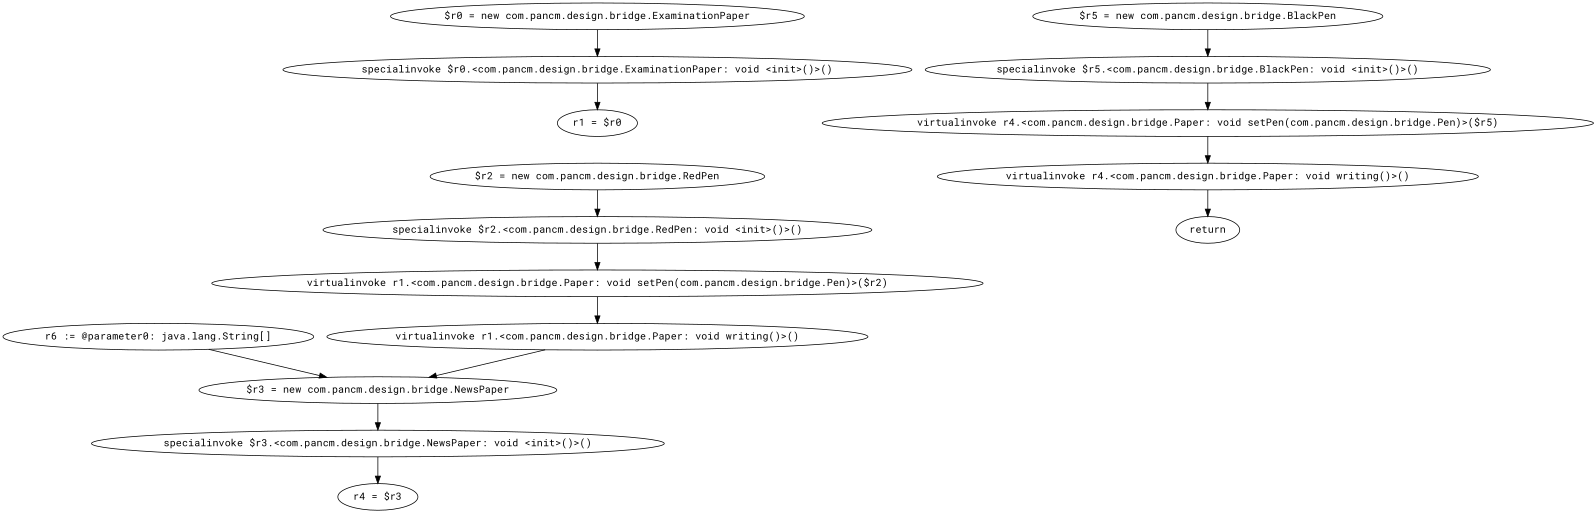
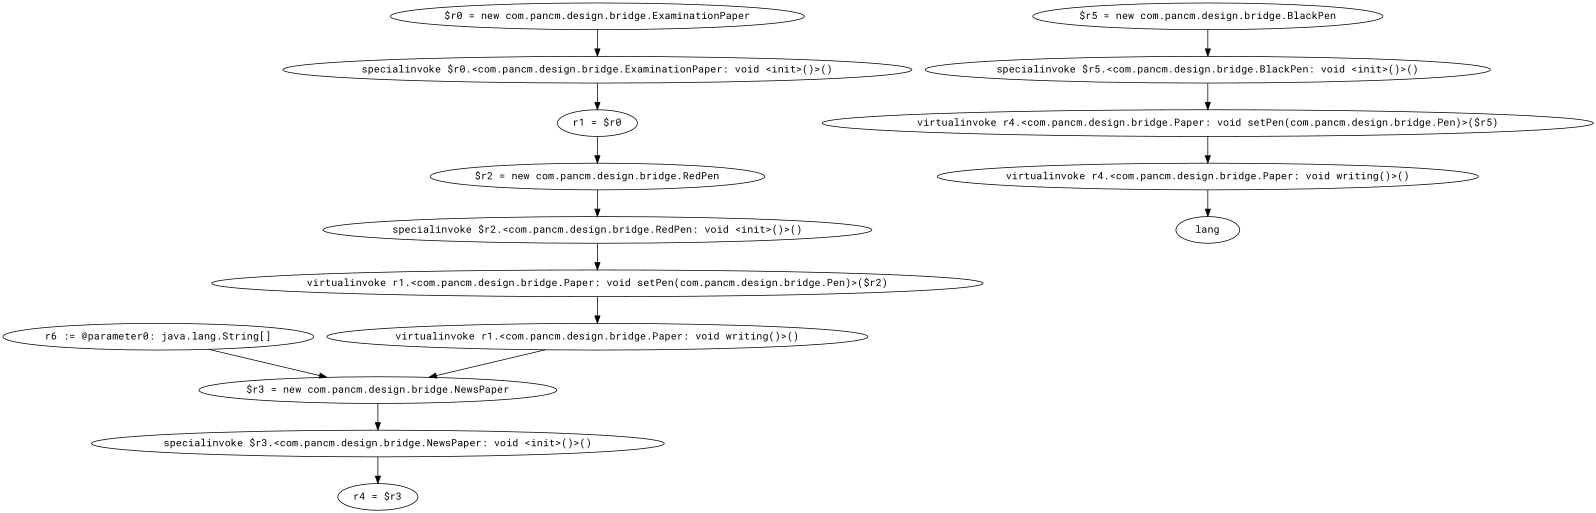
none -> (597, 146)
(1208, 230) -> (1208, 230)
